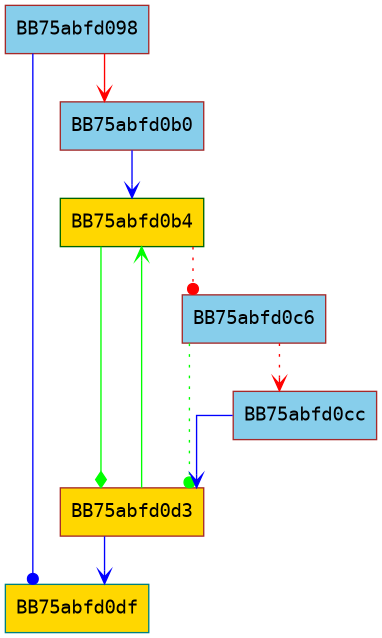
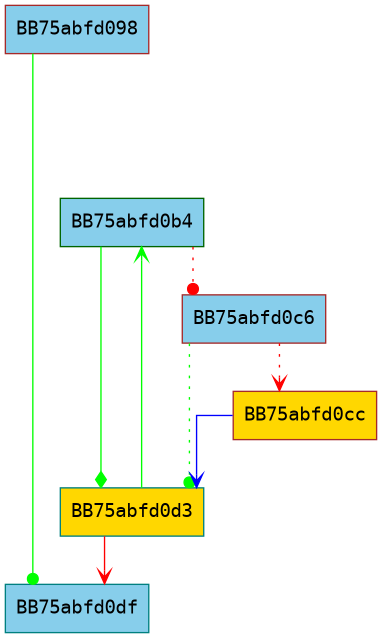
(132, 126) -> none
(132, 222) -> (132, 222)
(33, 314) -> (33, 314)
(305, 415) -> (305, 415)
(132, 512) -> (132, 512)
(105, 553) -> (105, 553)
(77, 608) -> (77, 608)
